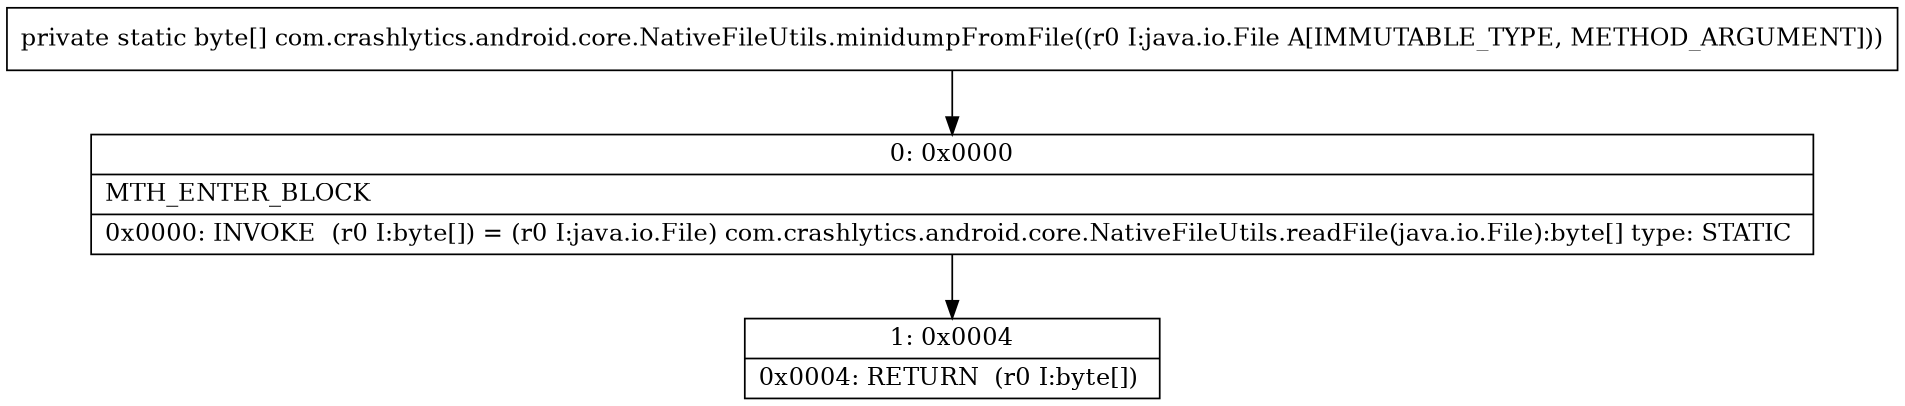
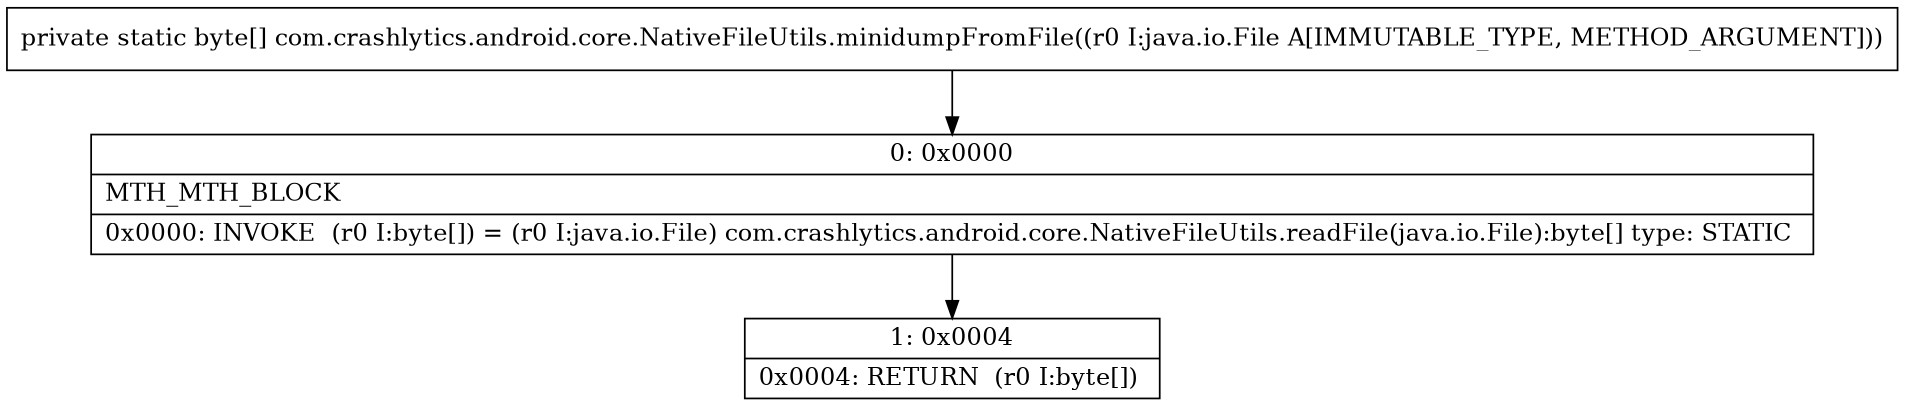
(239, 194) -> (223, 194)
